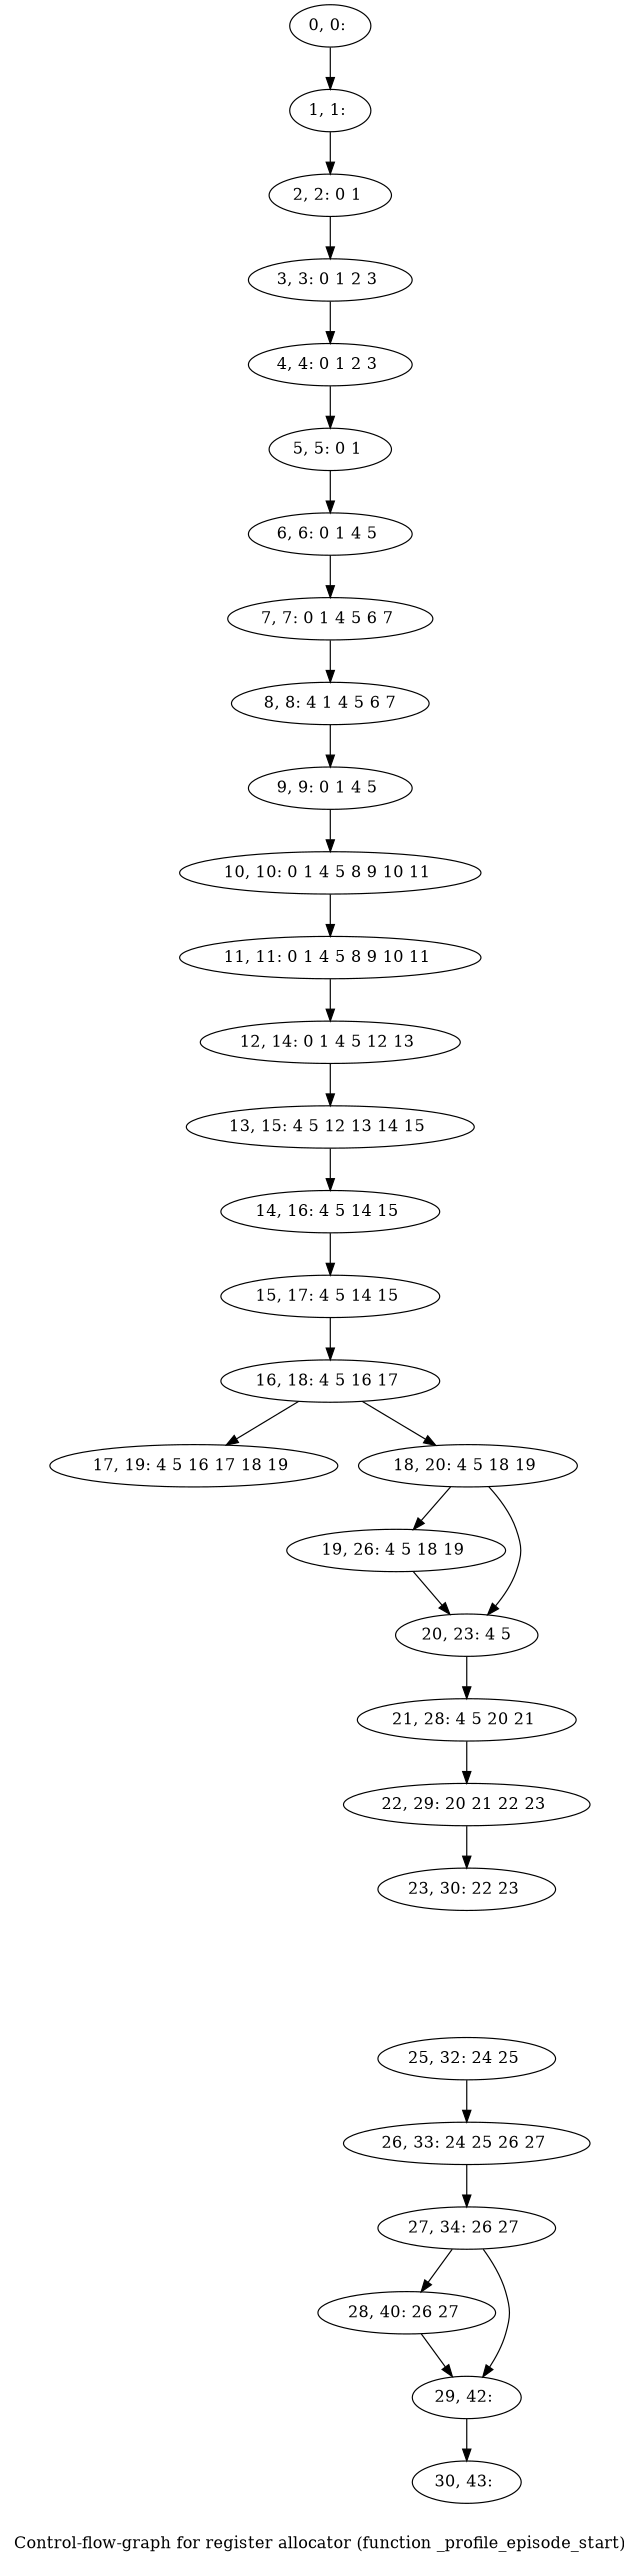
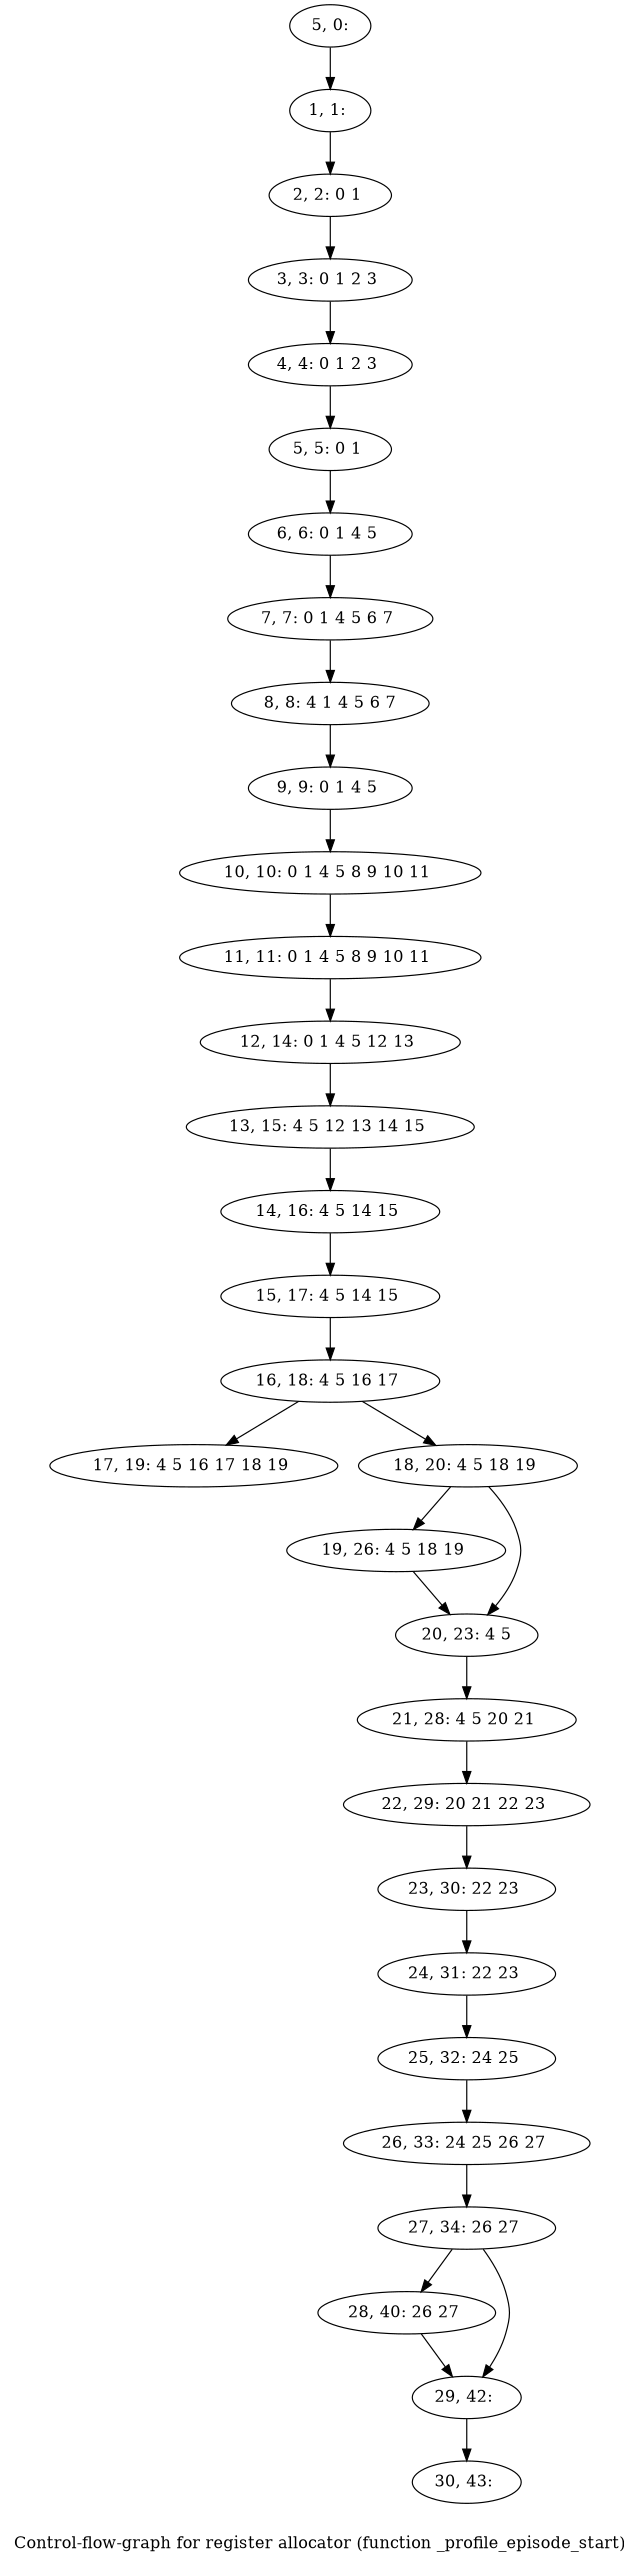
(330, 26) -> (330, 26)
none -> (467, 1974)
